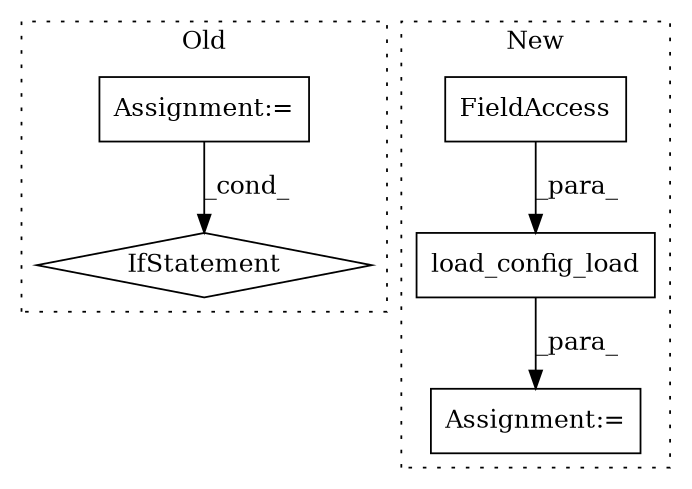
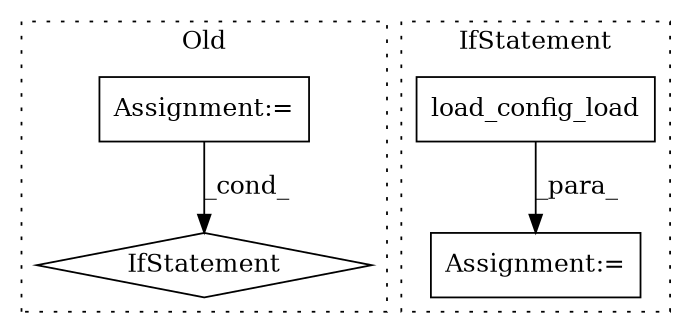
(536, 42) -> (536, 42)
(536, 109) -> none
